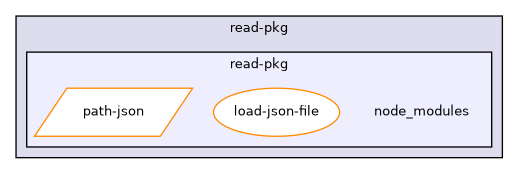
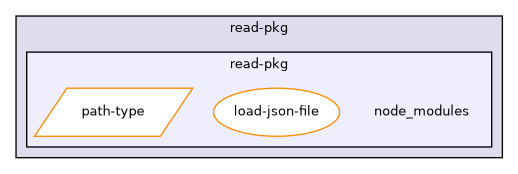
(114, 112) -> (114, 112)
